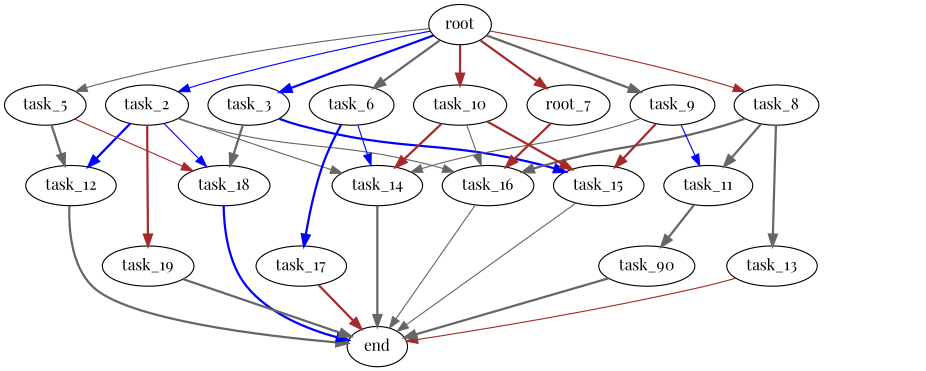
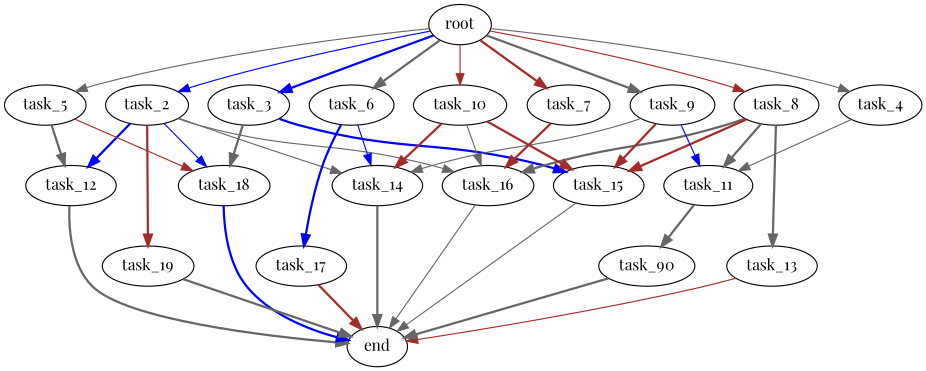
(460, 59) -> (460, 59)
(569, 105) -> (569, 105)
none -> (880, 105)
none -> (699, 141)
